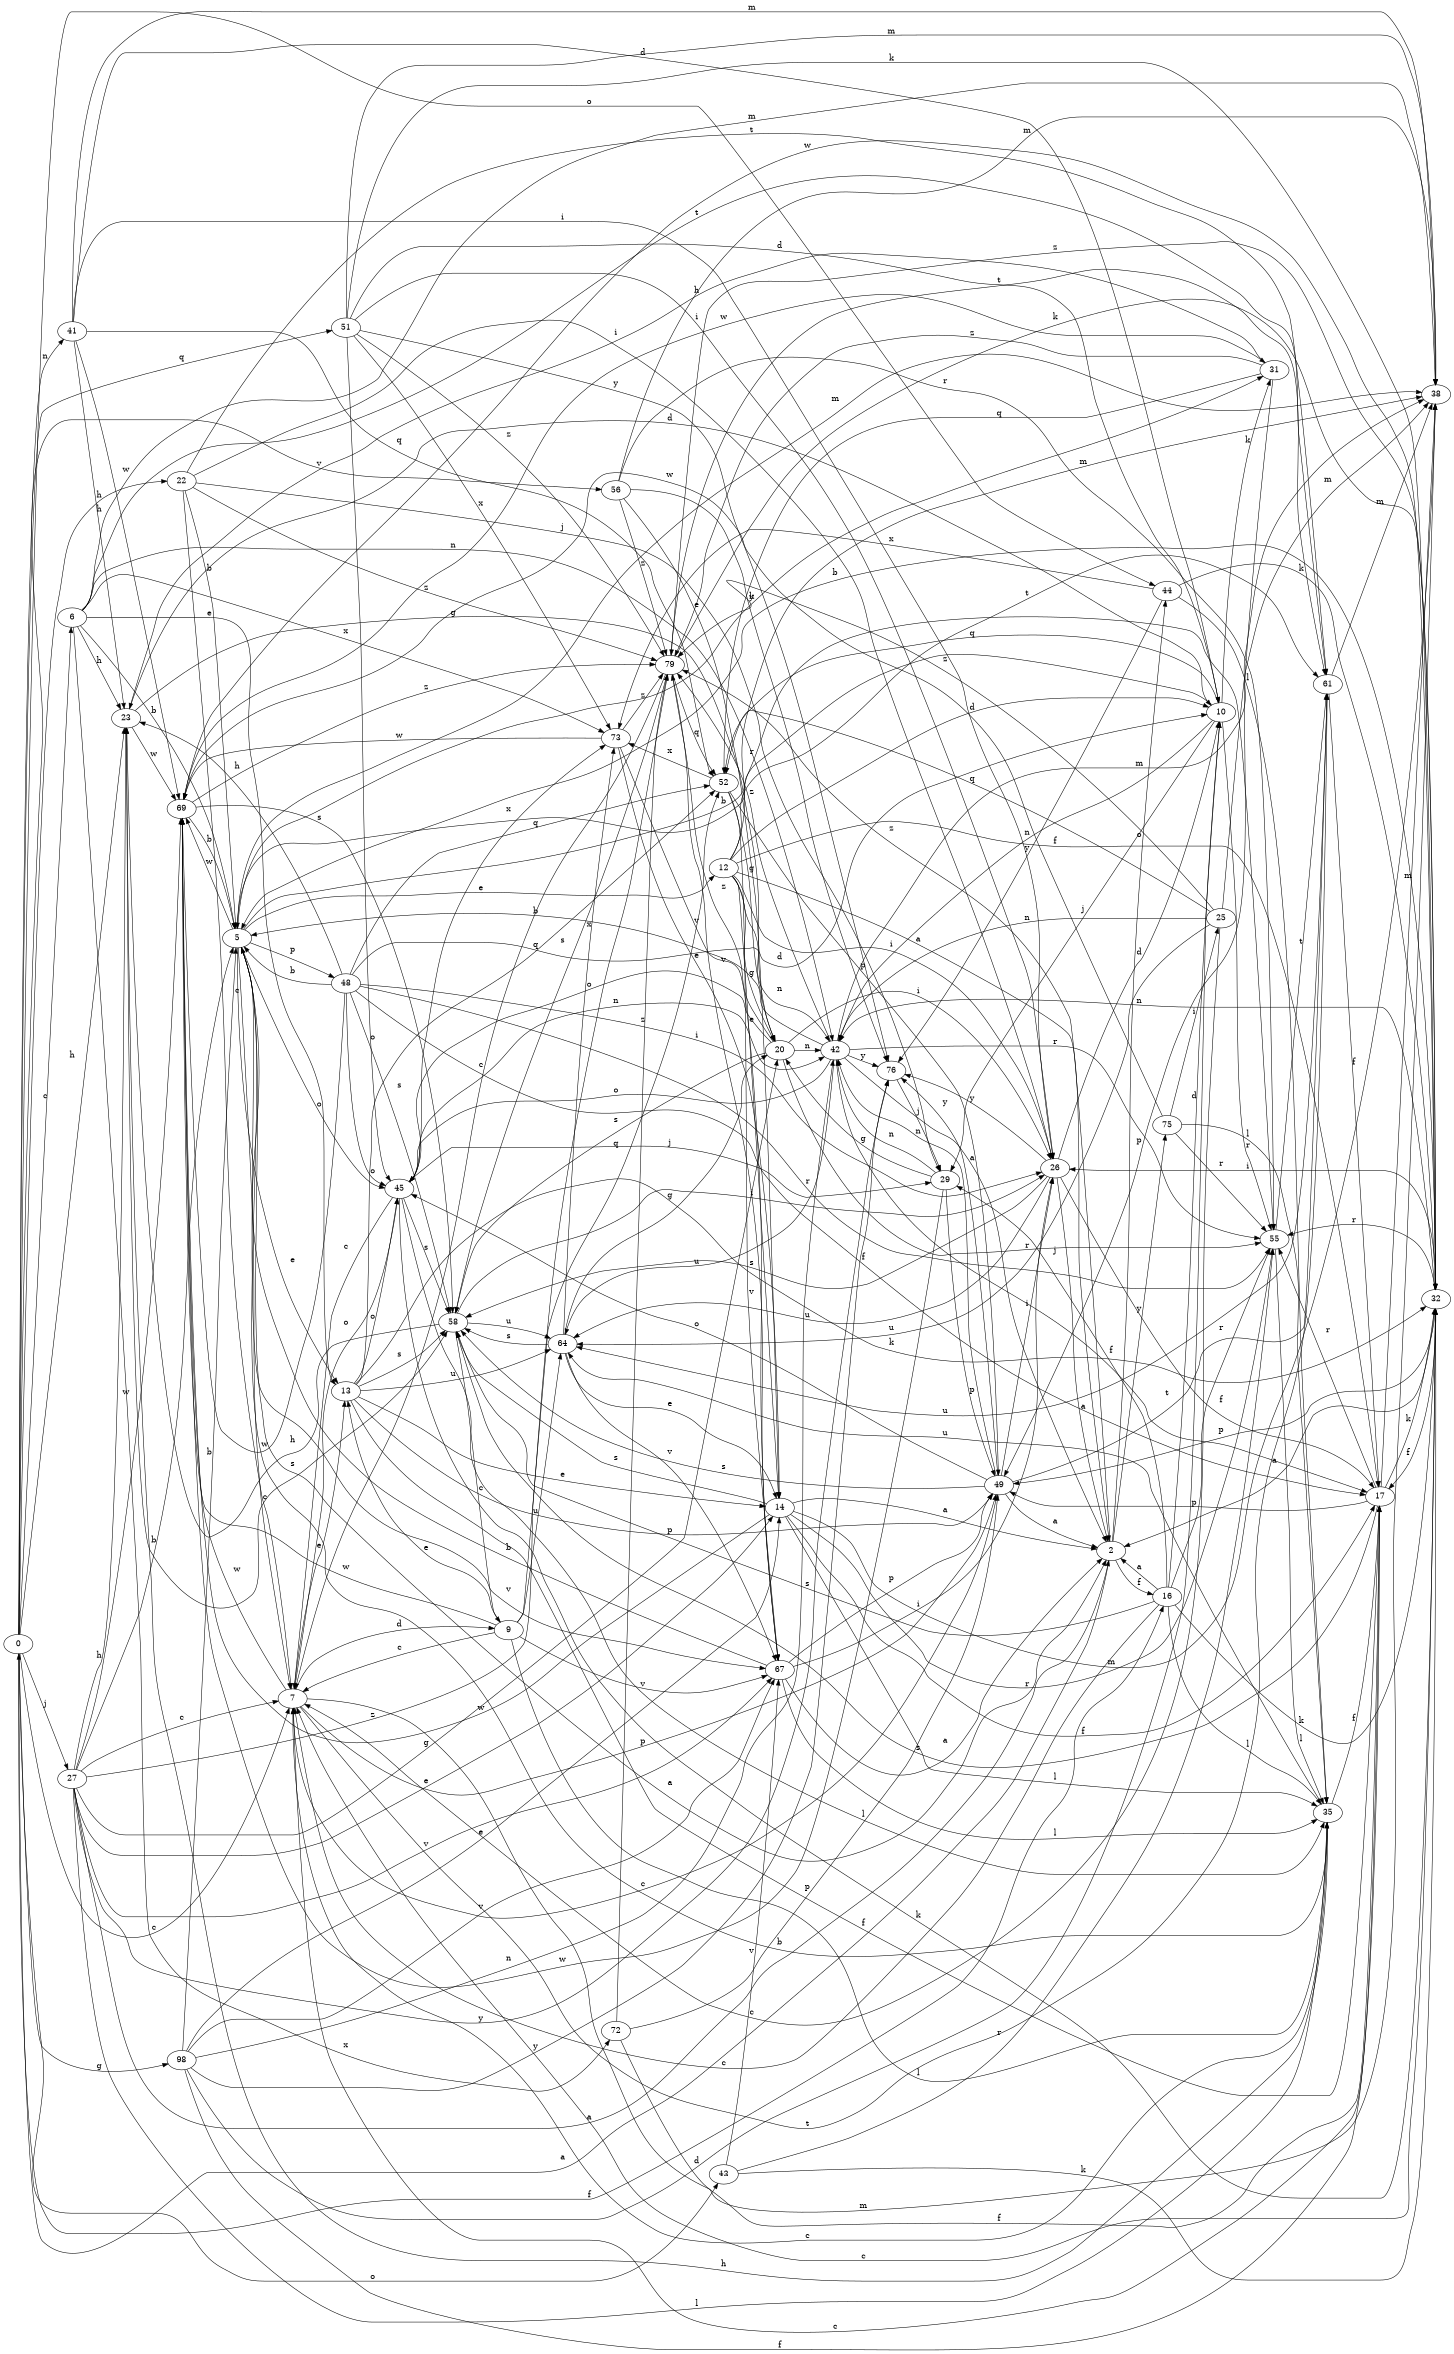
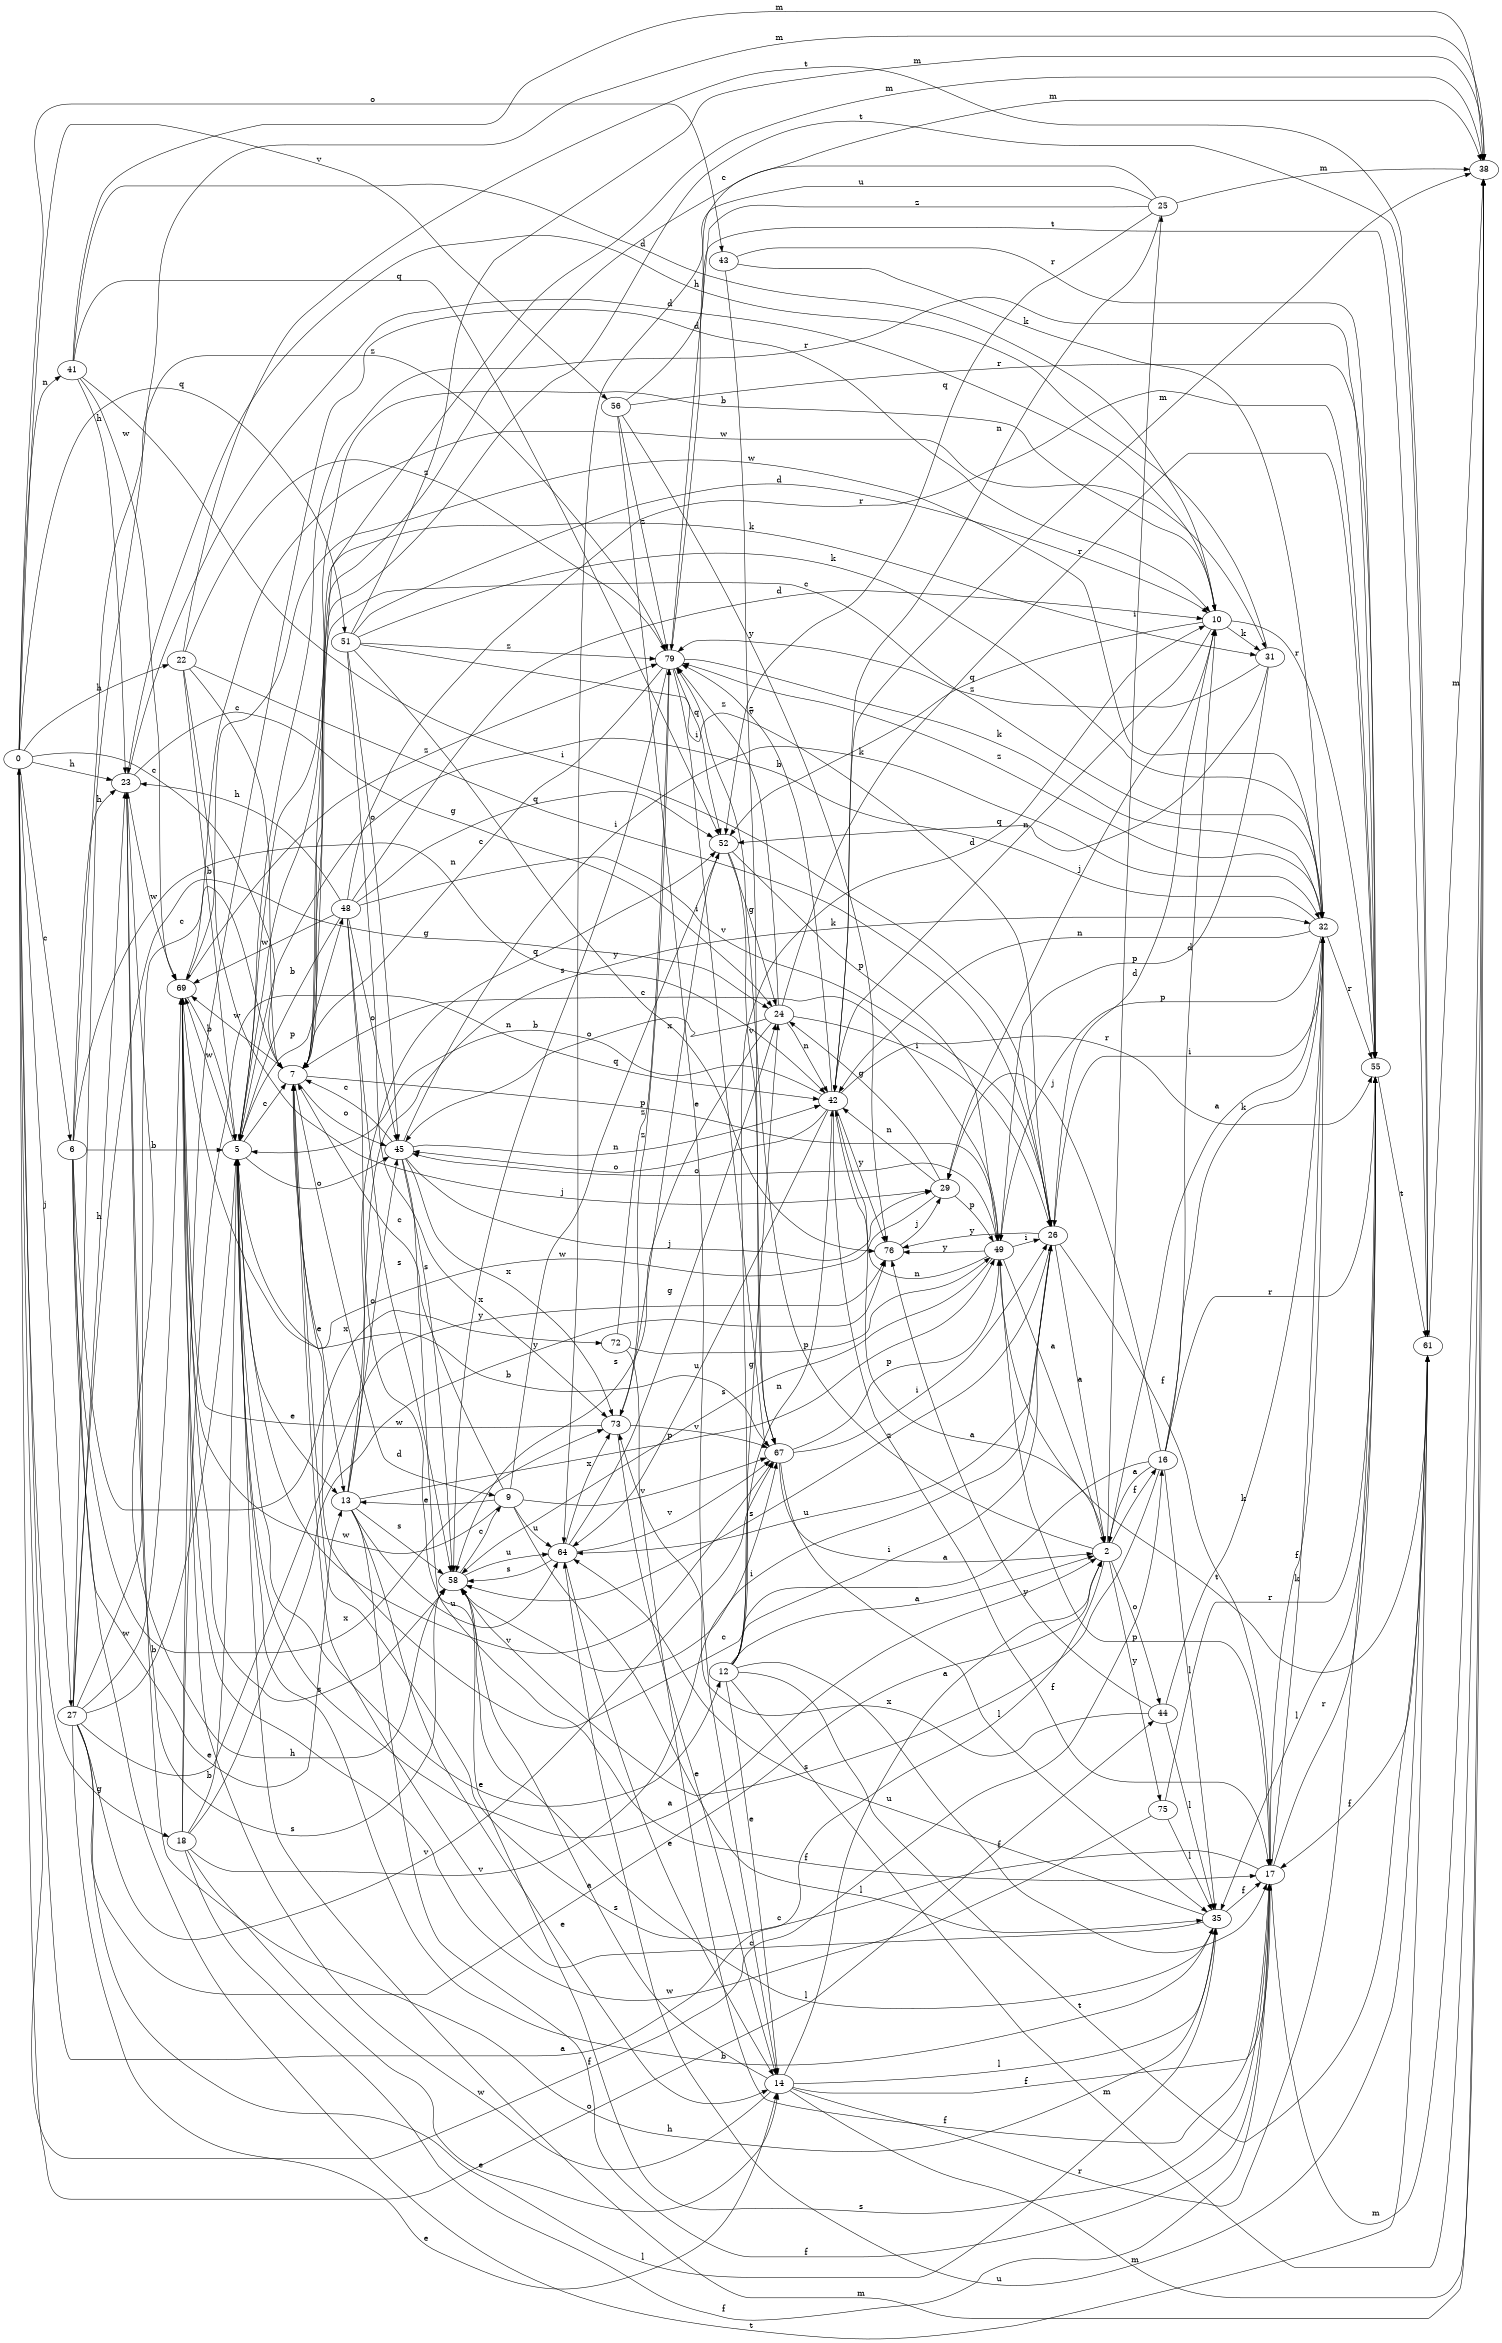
(1193, 1024) -> (1127, 882)
(780, 1050) -> (779, 1015)
(182, 2060) -> (182, 1841)
